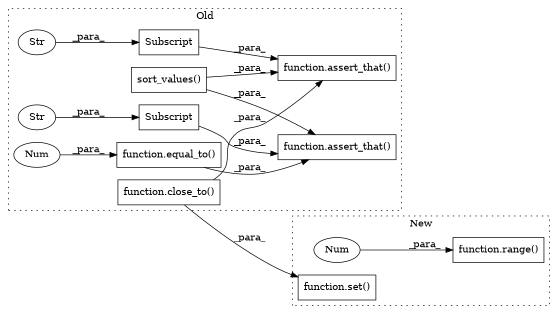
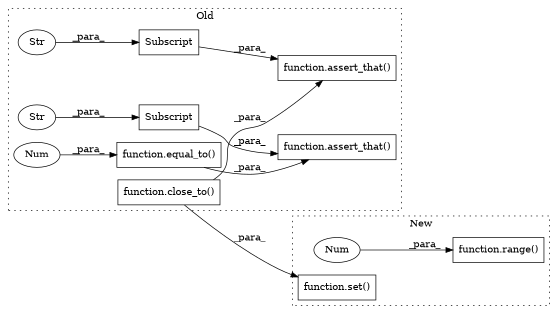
(169, 80) -> none
